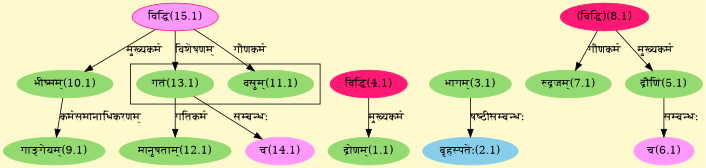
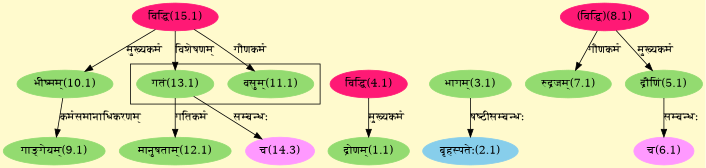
(175, 17) -> (175, 17)
(280, 151) -> (280, 151)
